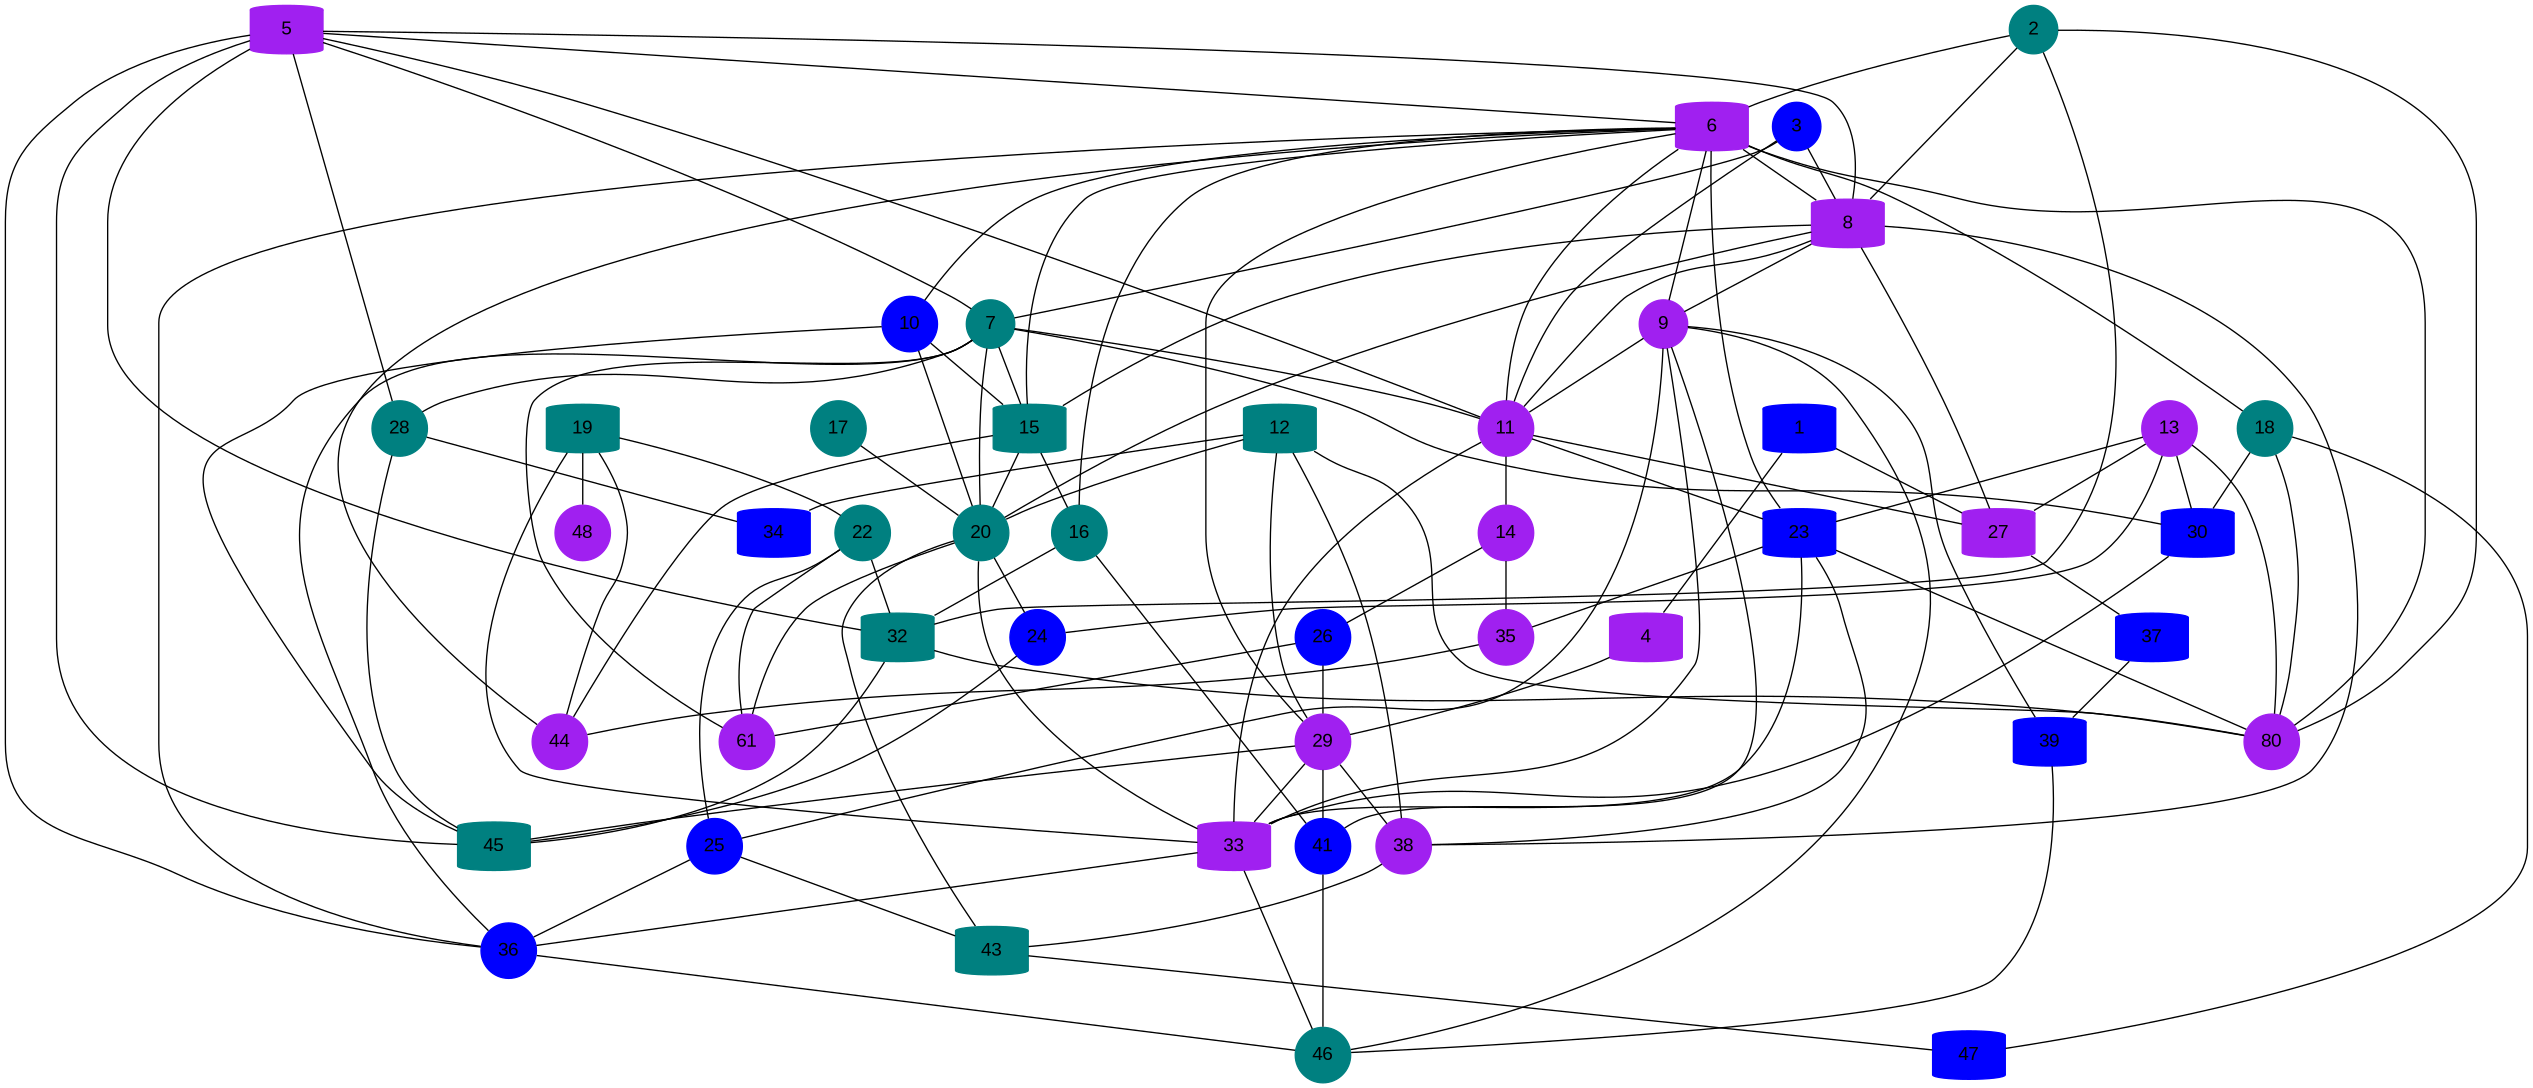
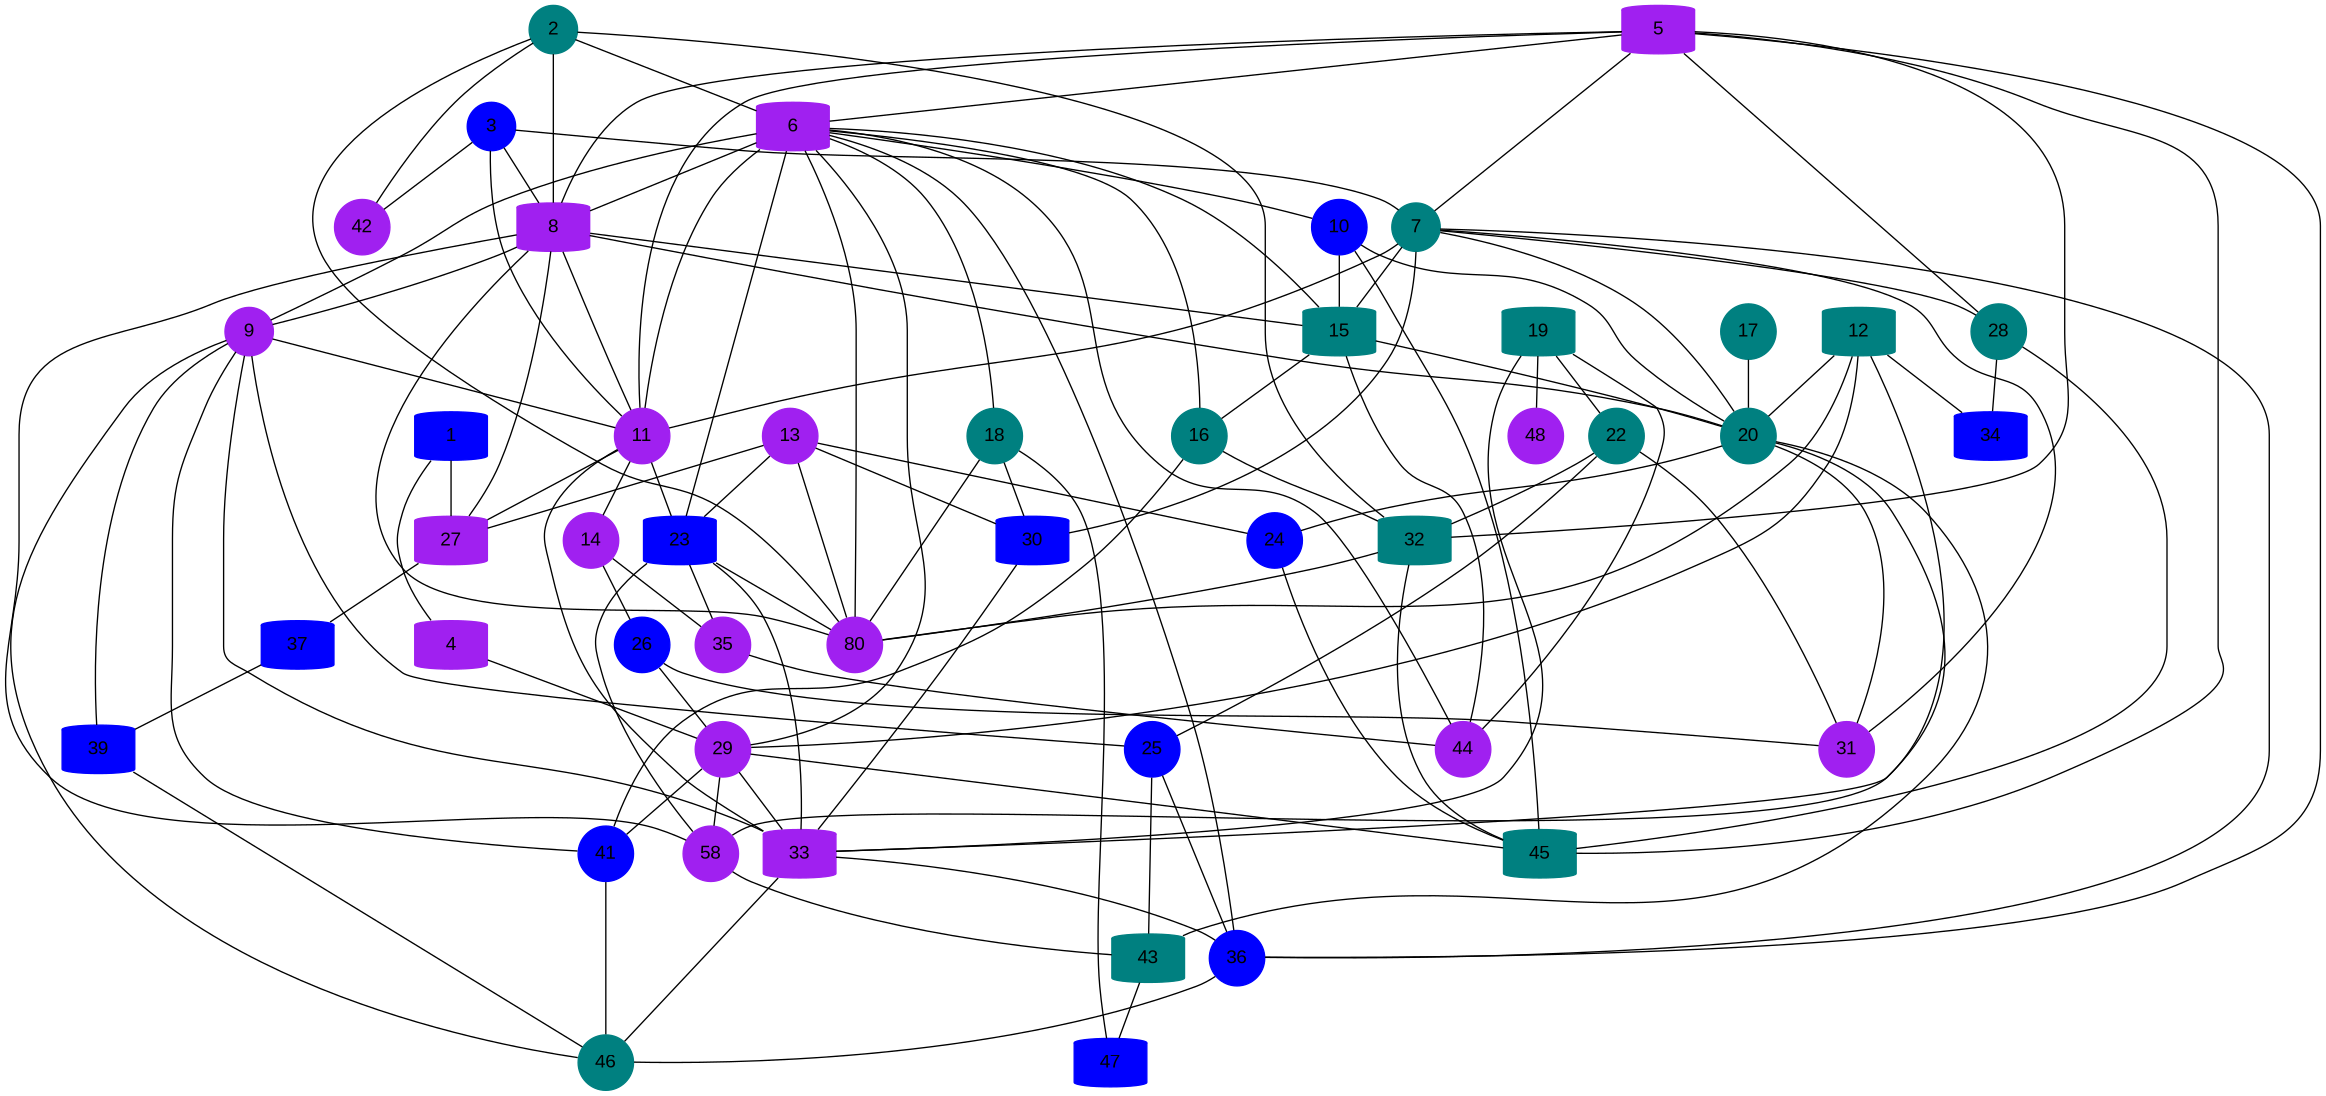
none -> (362, 227)
none -> (429, 586)
(747, 742) -> (1847, 749)
(1404, 846) -> (711, 854)
